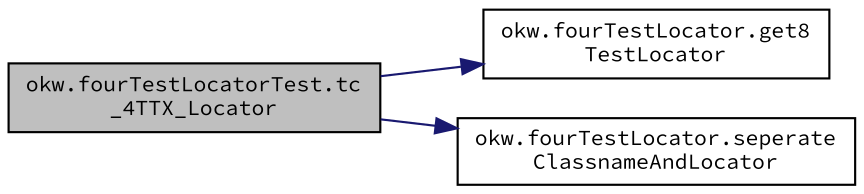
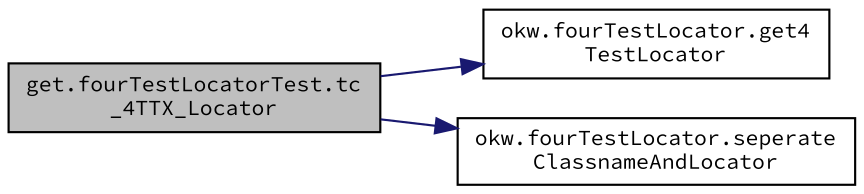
(656, 44) -> (656, 44)
(194, 98) -> (194, 98)
